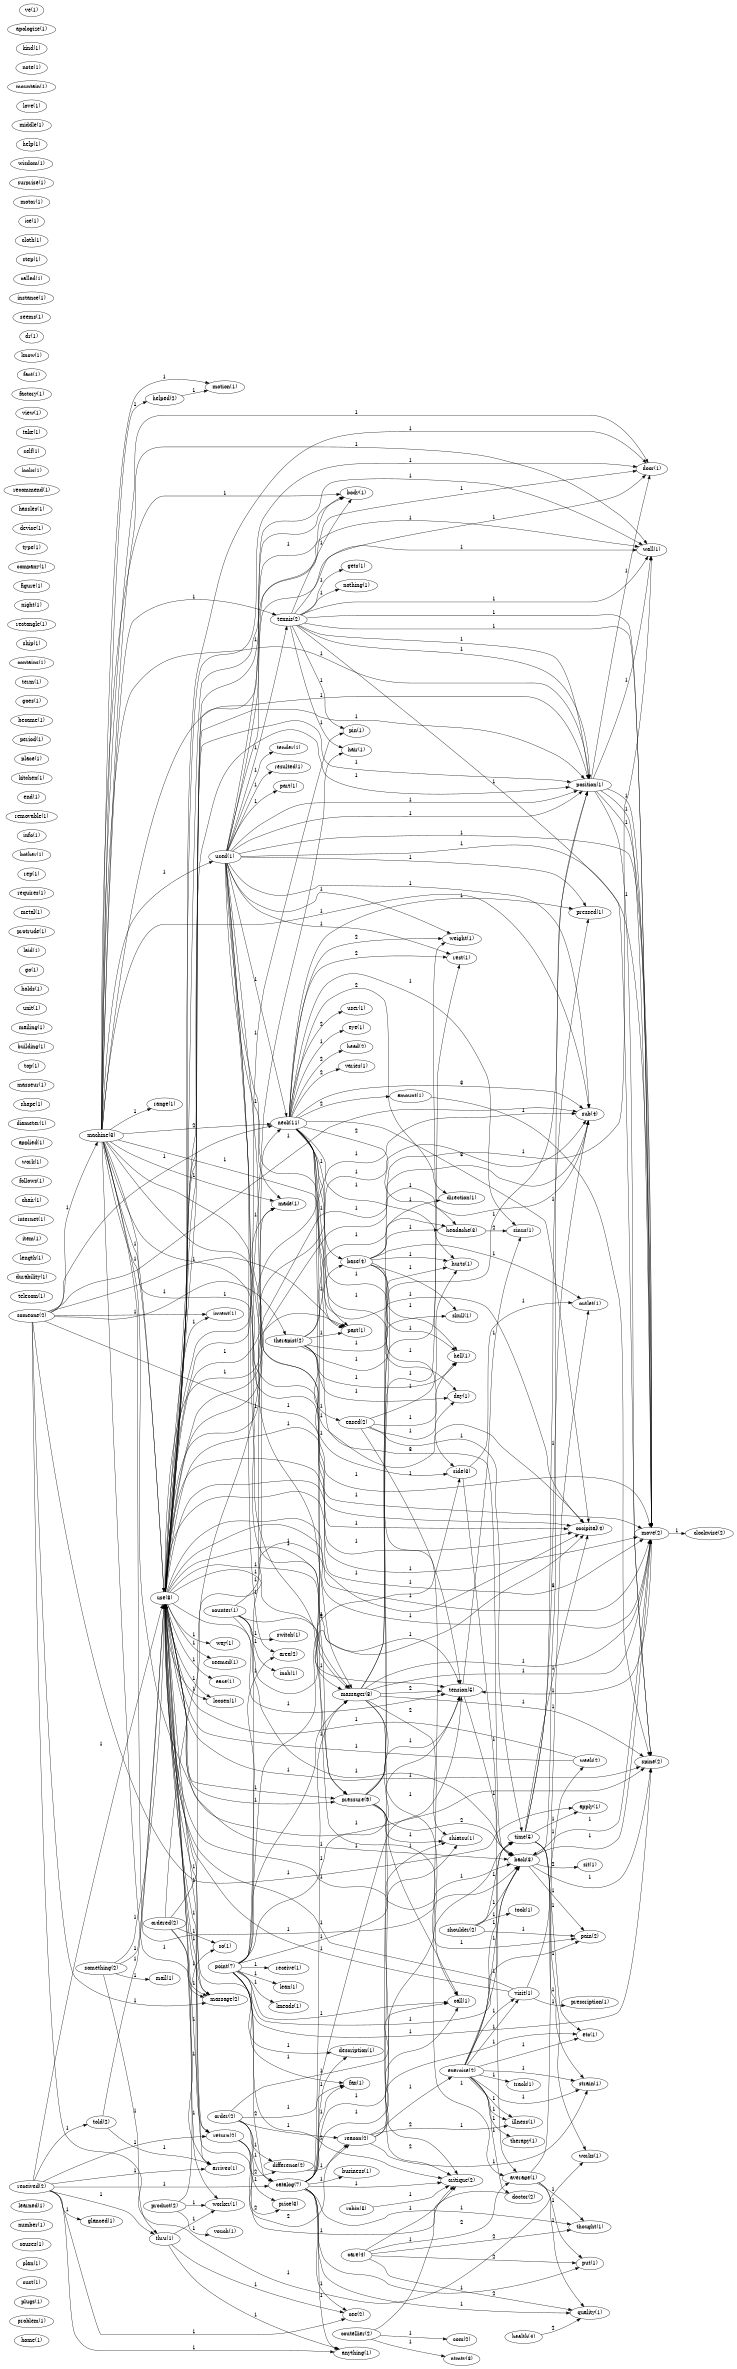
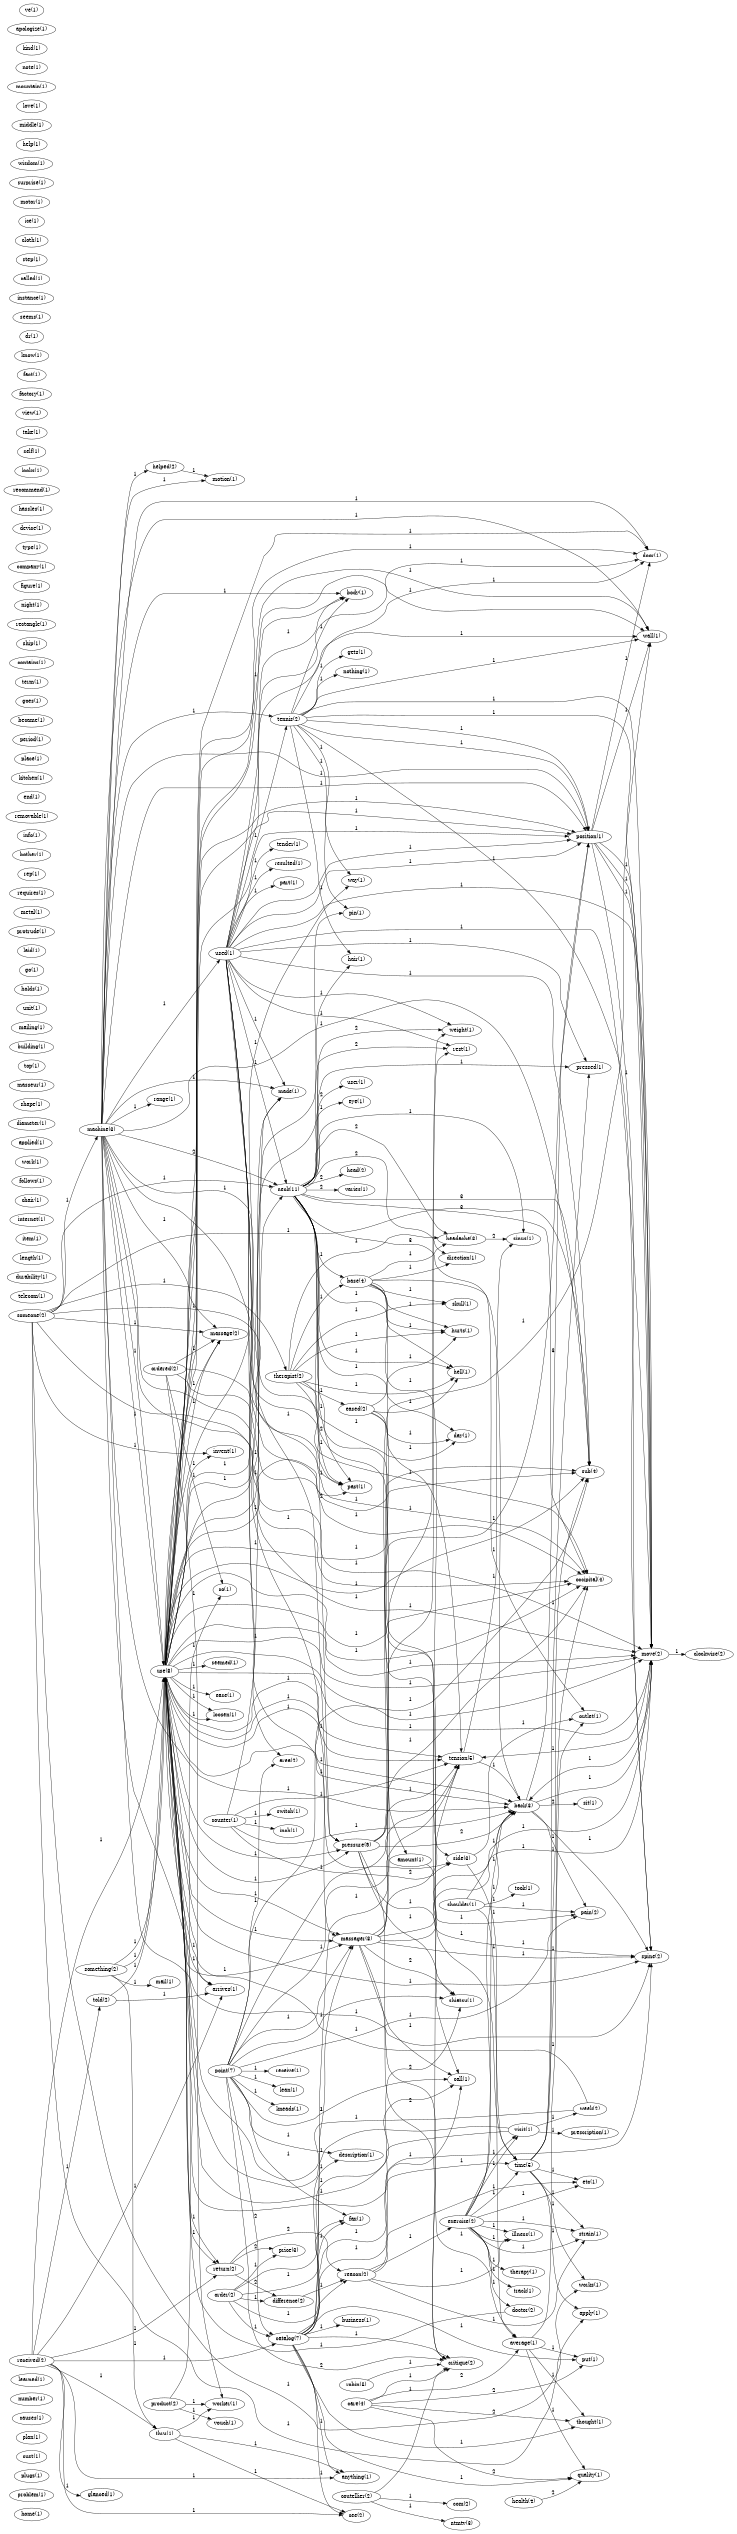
none -> (328, 792)
(462, 1930) -> (462, 1905)
